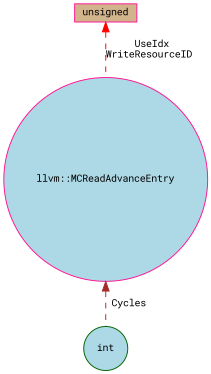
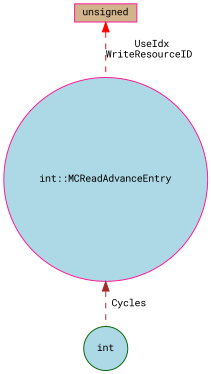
(106, 179) -> (106, 179)
